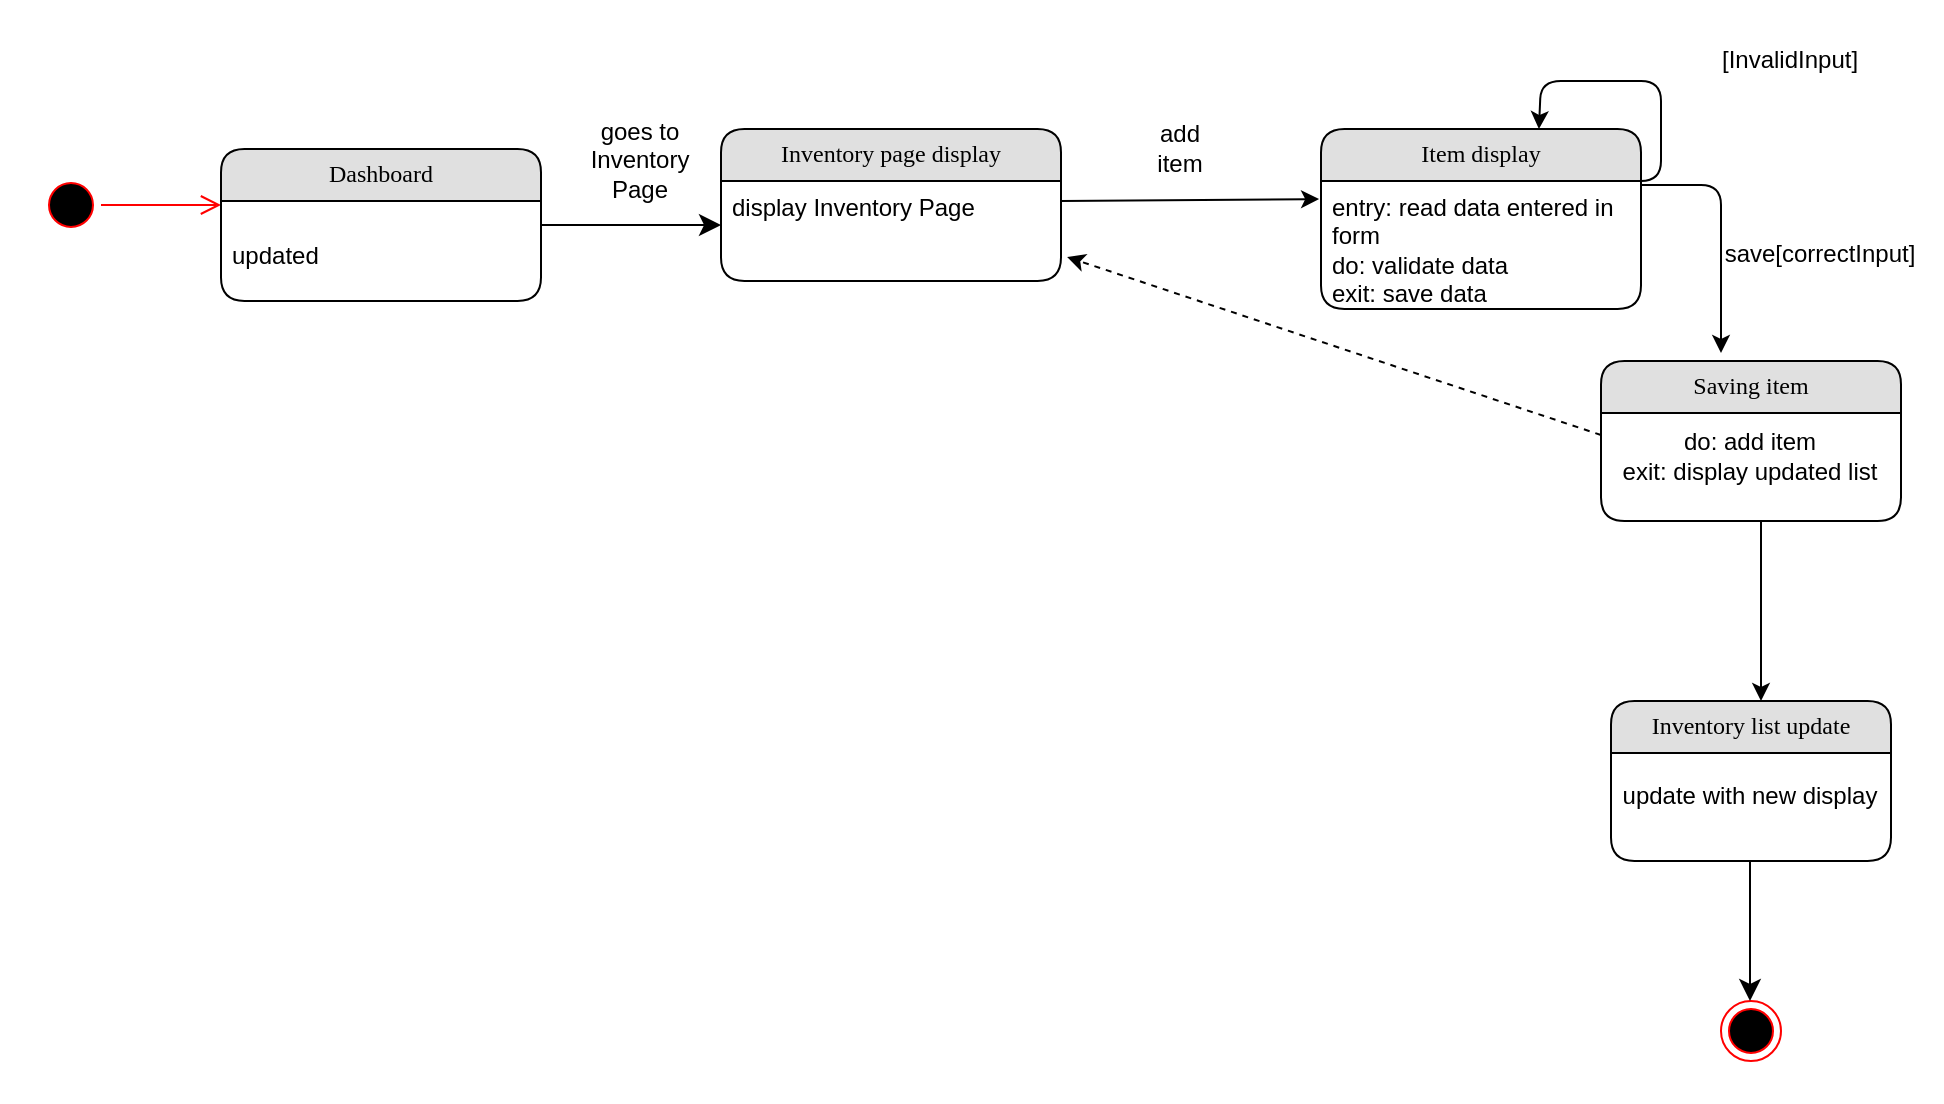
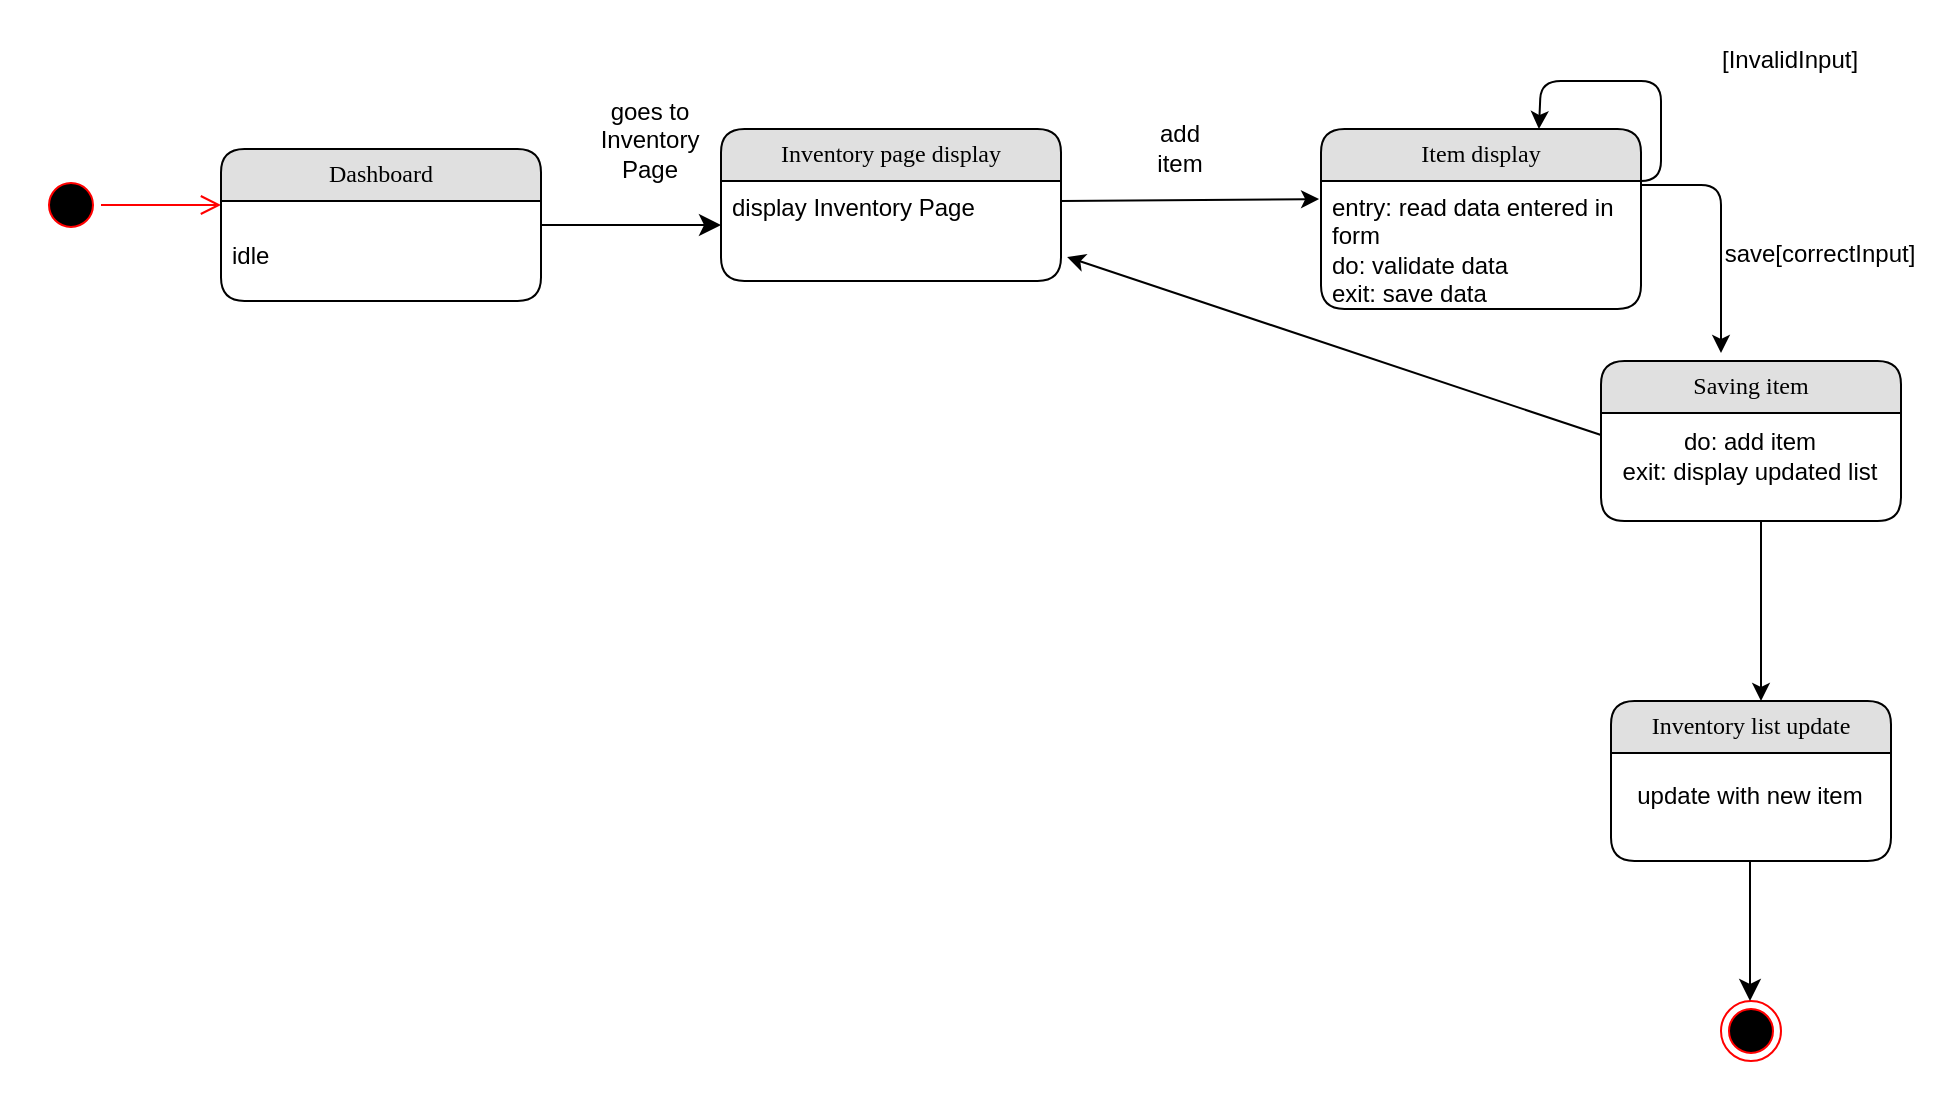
(641, 161) -> (651, 141)
(280, 229) -> (254, 229)
(1338, 347) -> (1338, 347)
(1751, 797) -> (1751, 797)
